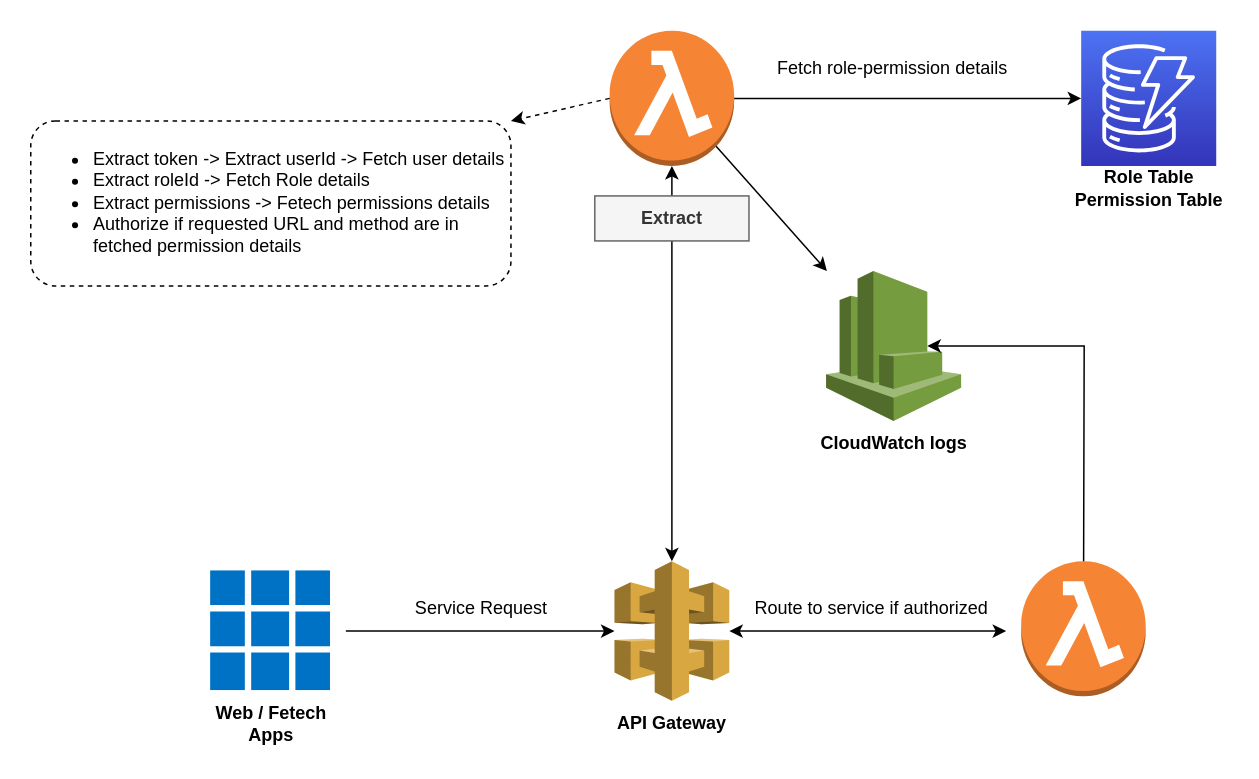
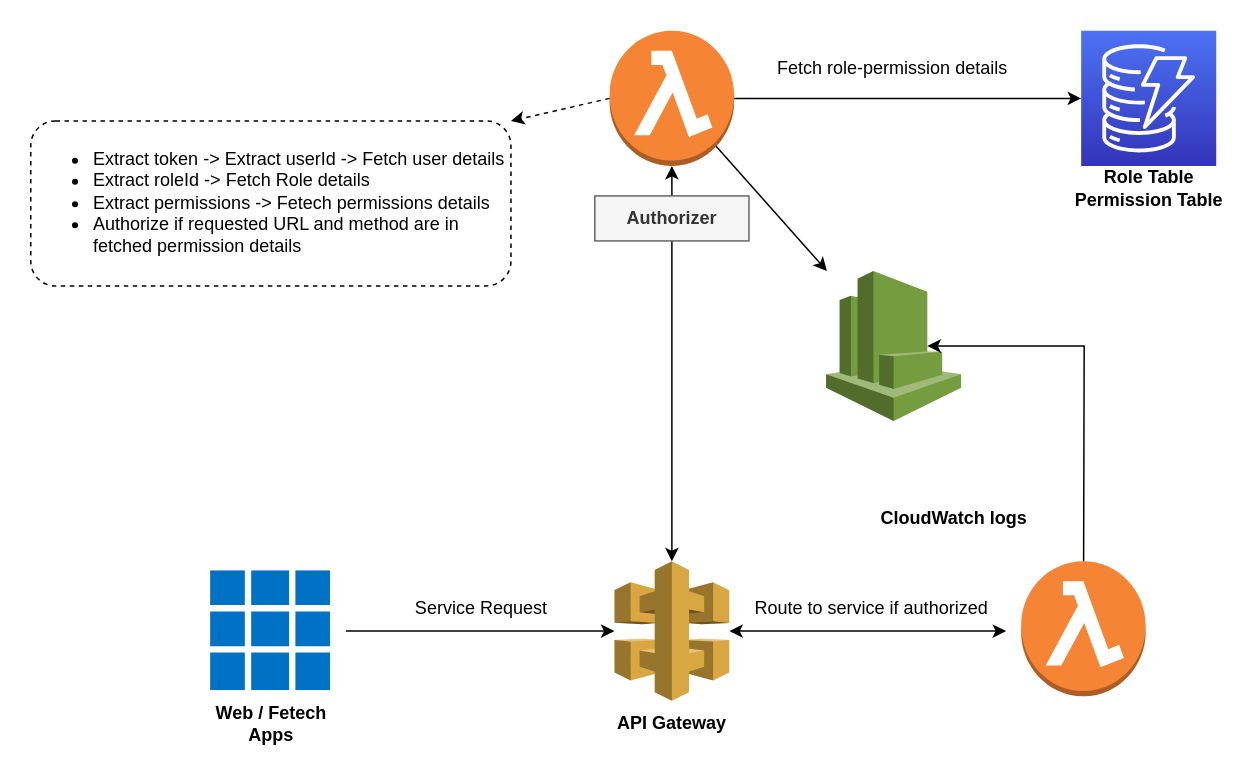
(672, 218) -> (672, 218)
(893, 443) -> (953, 518)
